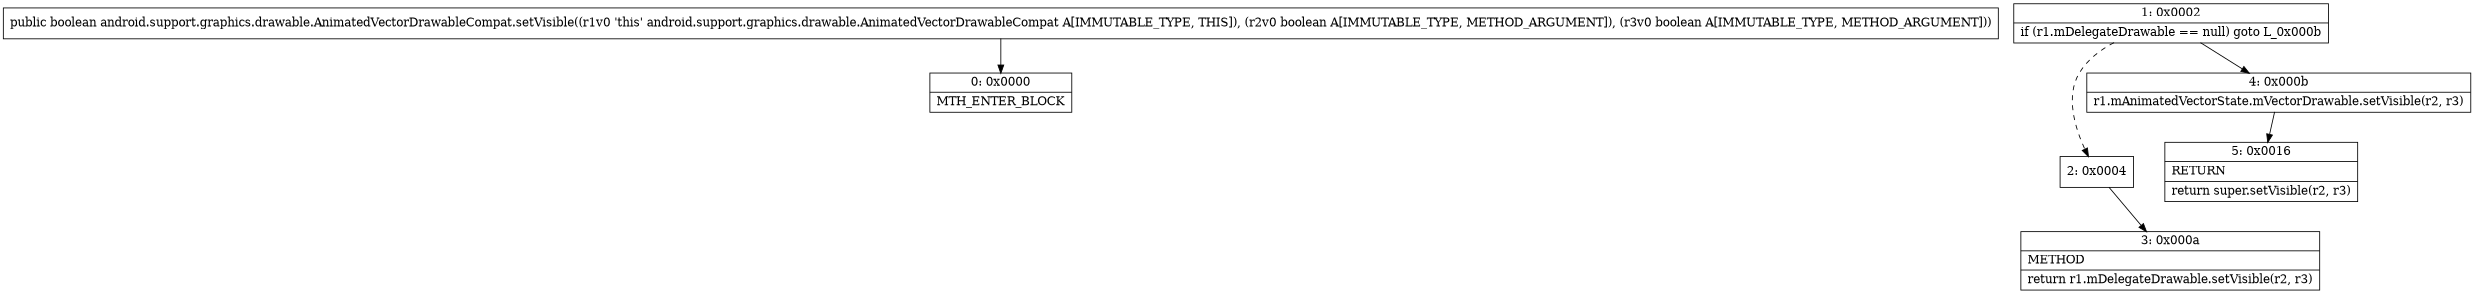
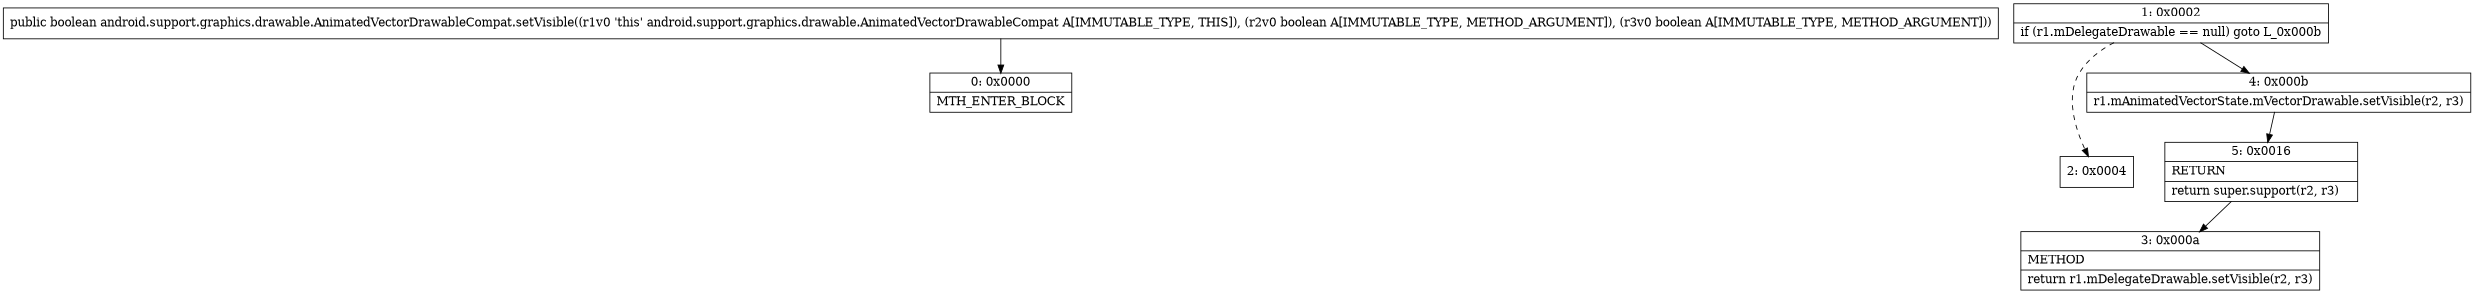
(2261, 191) -> (2255, 191)
(2125, 206) -> (2219, 214)
